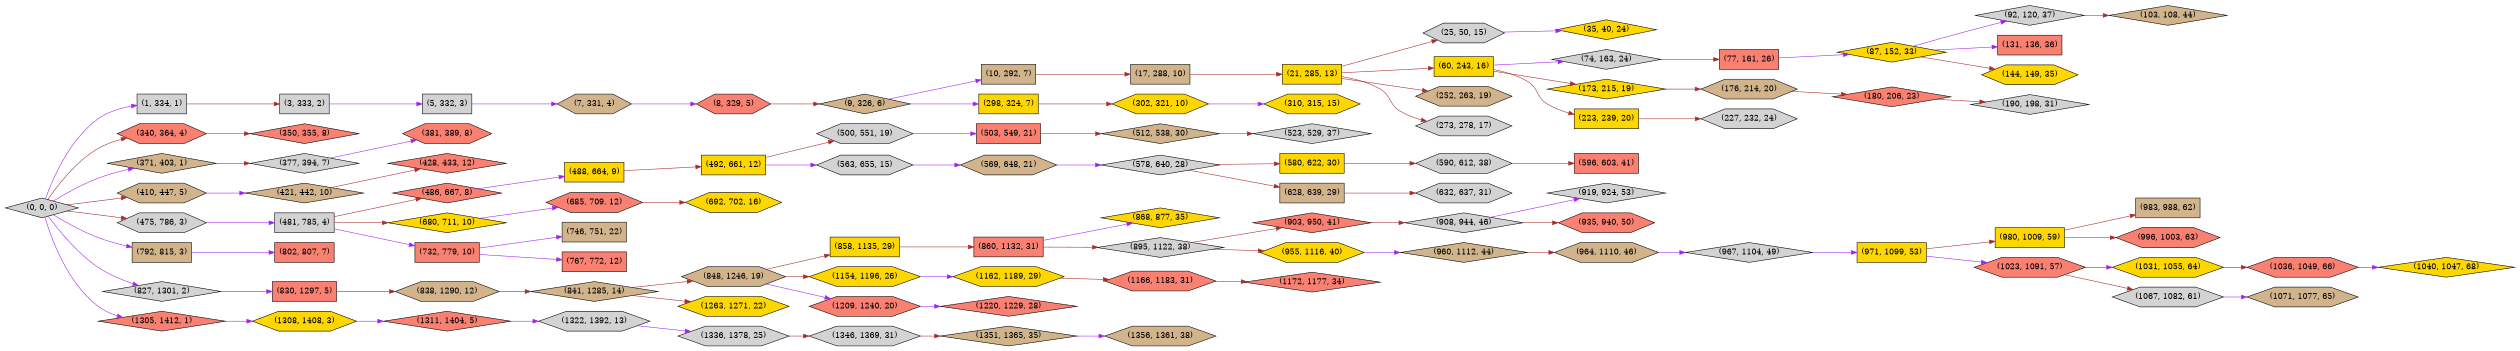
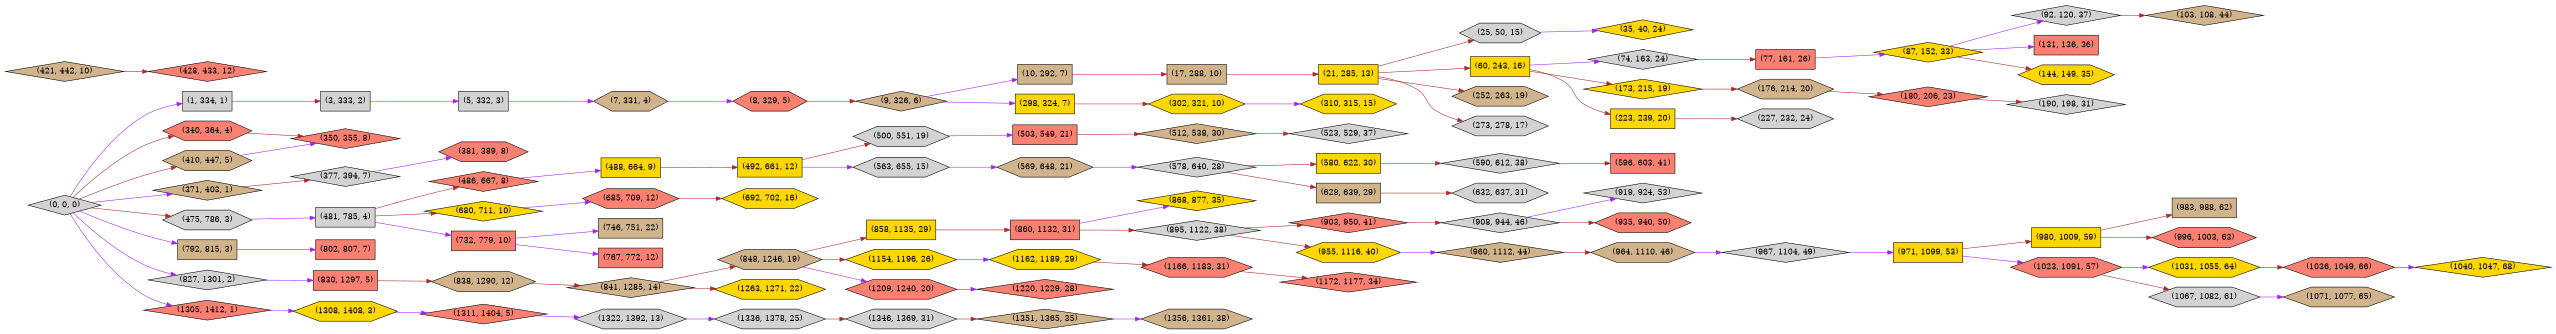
(1464, 163) -> (1500, 163)
(223, 193) -> (275, 150)
